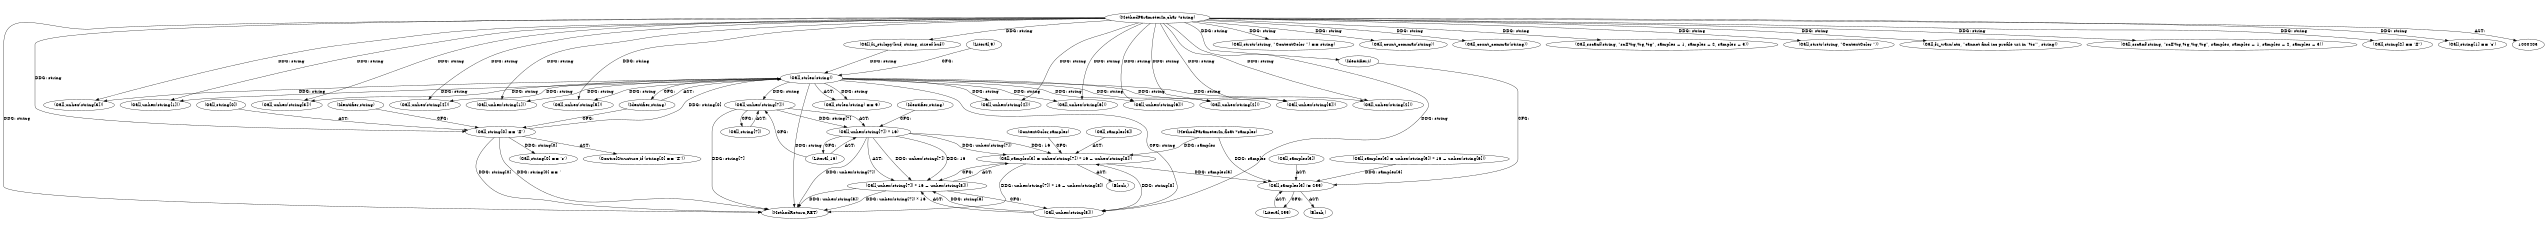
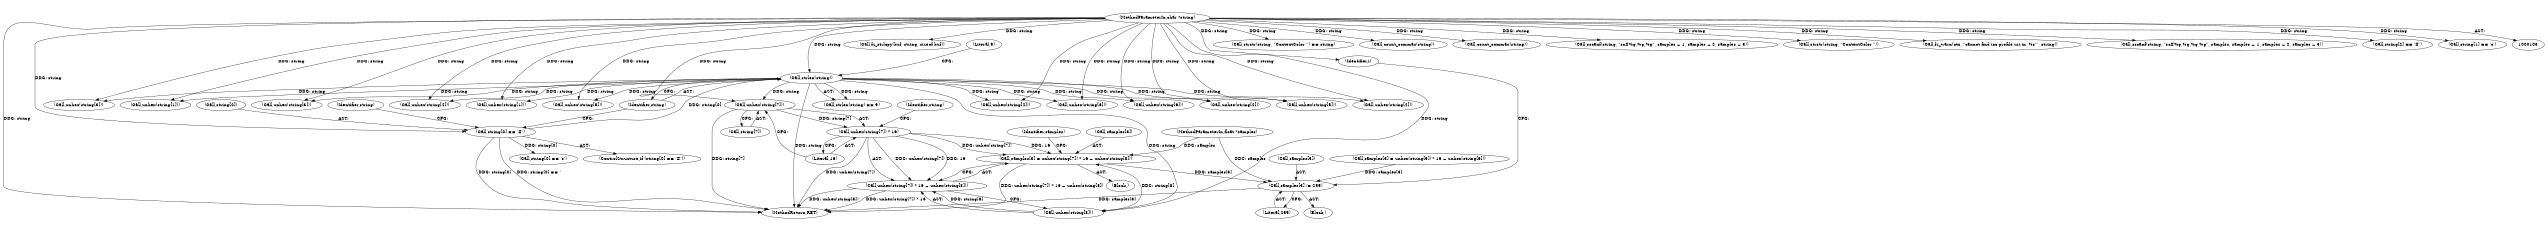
none -> (818, 35)
(2528, 45) -> (2528, 45)
(858, 61) -> (944, 26)
(1044, 132) -> (1044, 132)
(1162, 145) -> (1162, 145)
none -> (1045, 200)
